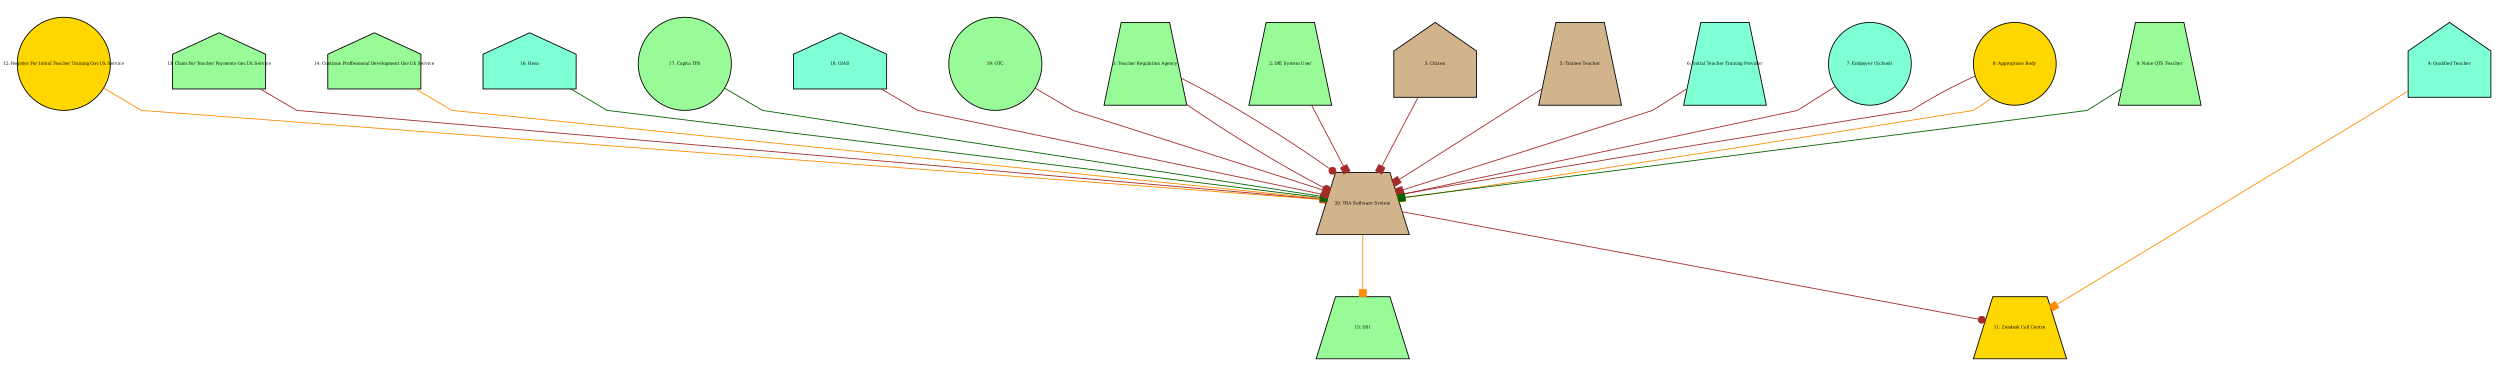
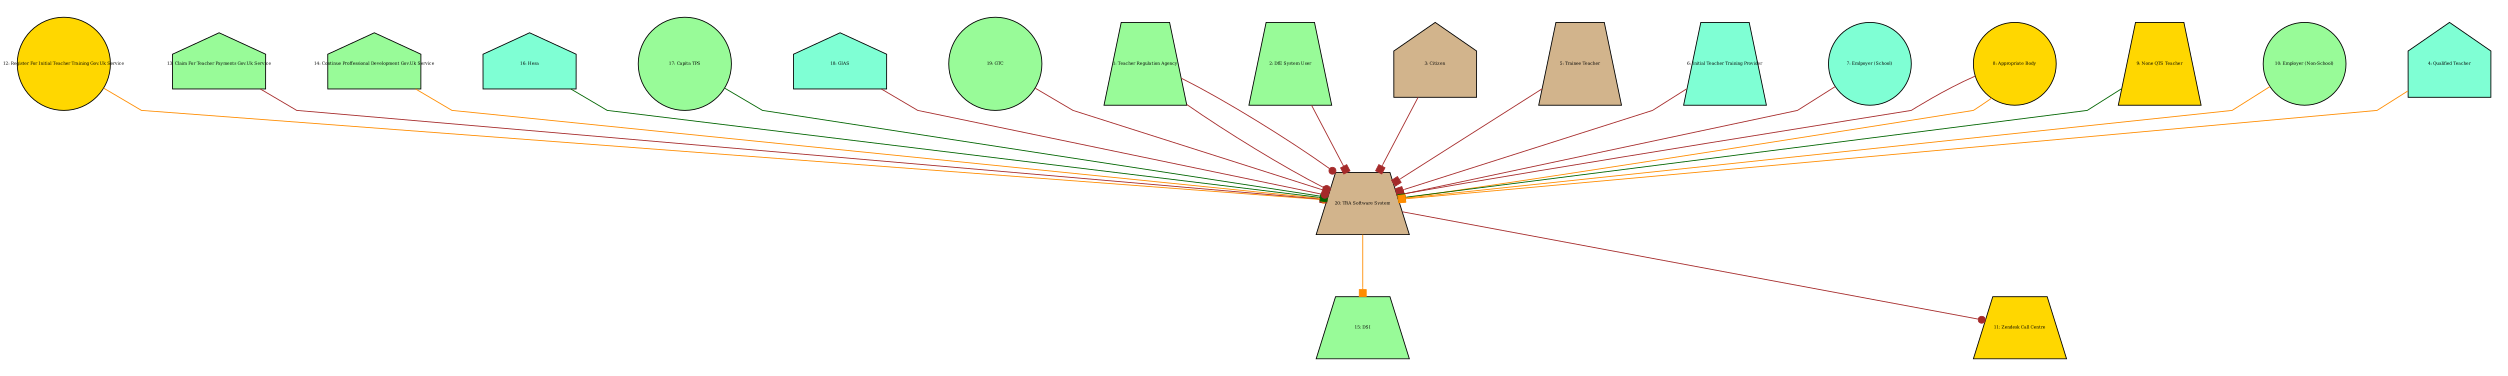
(2160, 64) -> (2160, 64)
none -> (2305, 64)
(2233, 198) -> (1910, 153)
